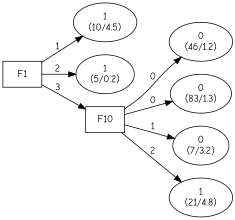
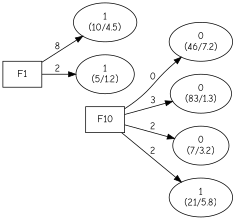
(201, 42) -> (201, 42)
(58, 46) -> (58, 46)
(105, 74) -> (105, 74)
(61, 95) -> none
(153, 101) -> (153, 101)
(153, 127) -> (153, 127)
(201, 198) -> (201, 198)
